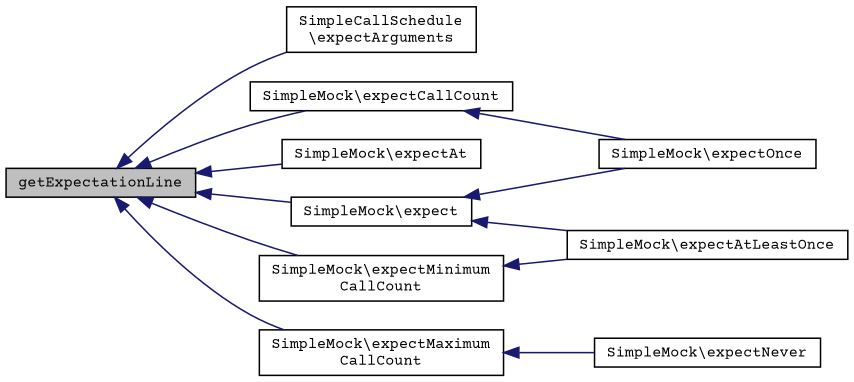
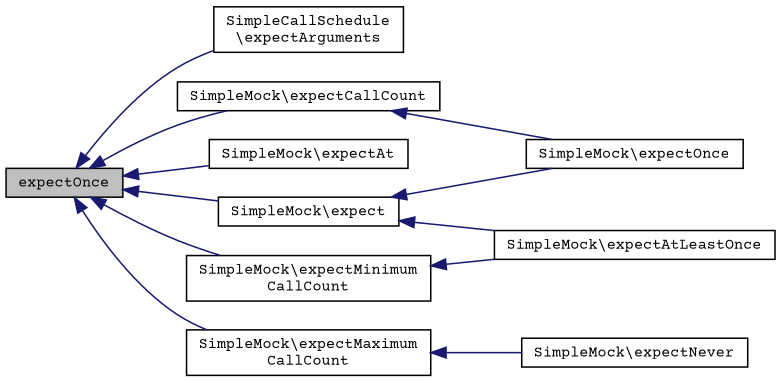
(101, 183) -> (64, 183)
